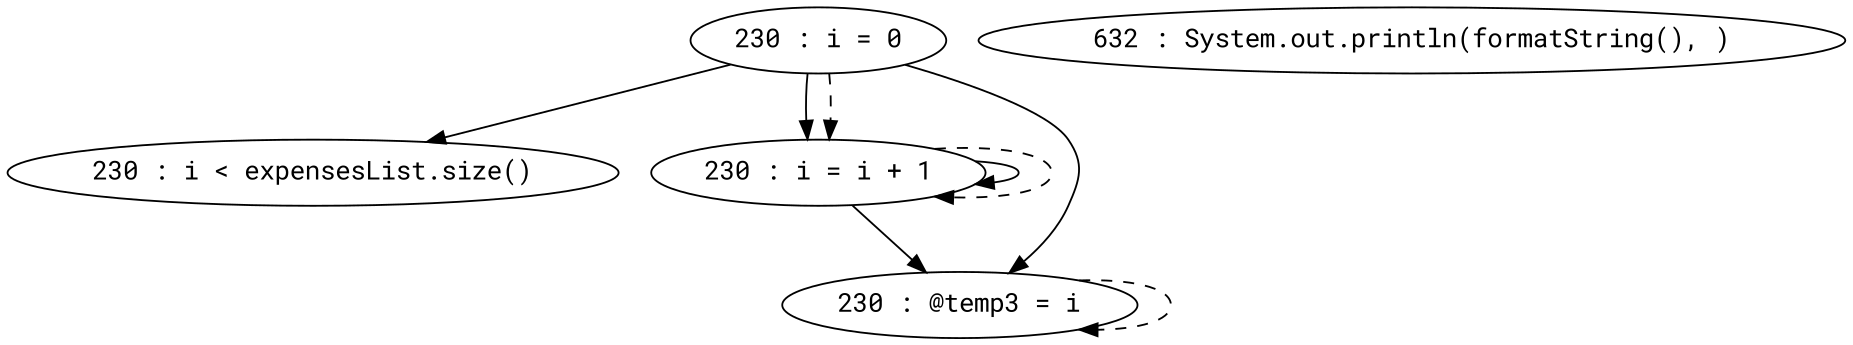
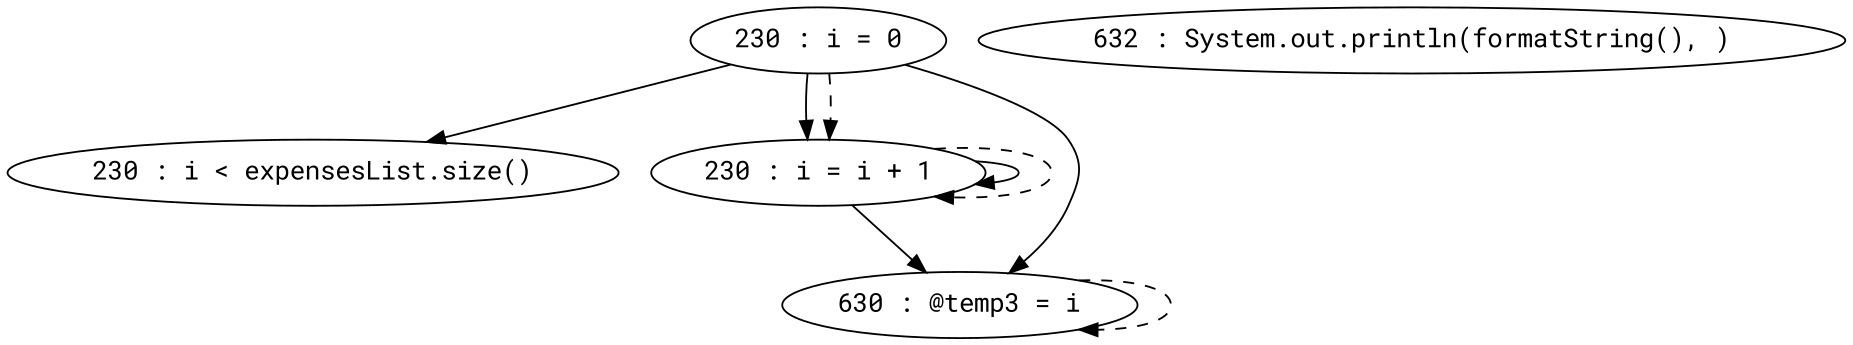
(960, 305) -> (960, 305)
